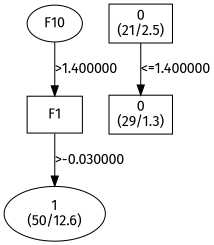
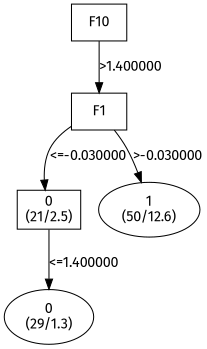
(55, 24) -> (99, 23)
(141, 115) -> (49, 317)
none -> (50, 149)
